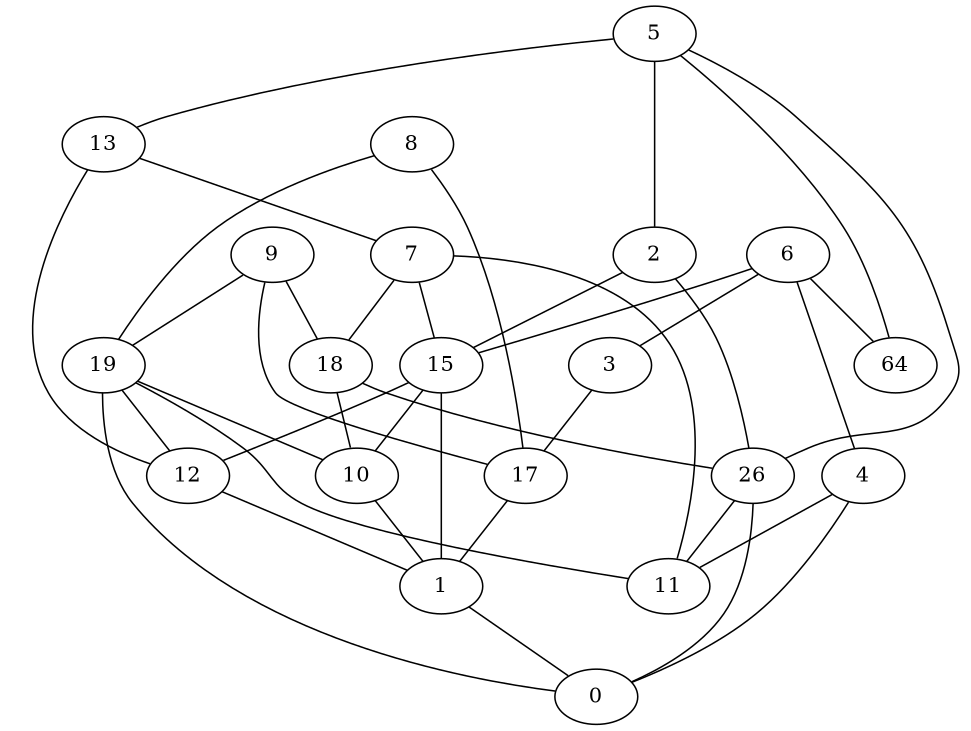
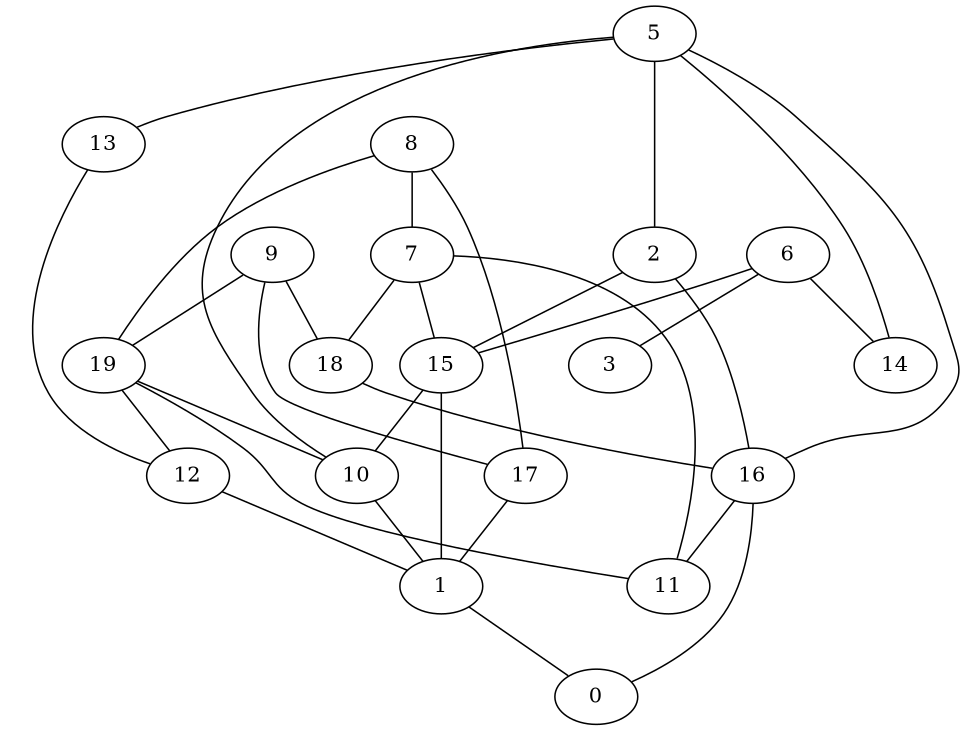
(246, 195) -> (412, 200)
(896, 365) -> (896, 365)
(568, 421) -> none
(312, 424) -> none
(347, 434) -> (272, 157)
(753, 476) -> (753, 476)
(863, 476) -> none
(274, 610) -> none
